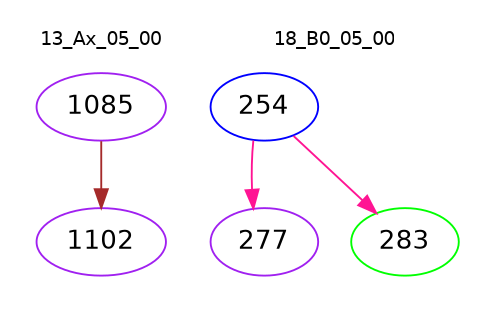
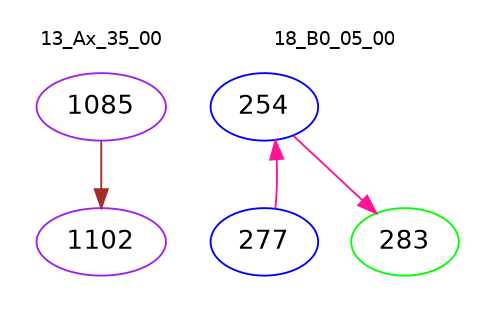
(101, 40) -> (101, 40)
(252, 165) -> (277, 184)
(264, 242) -> (264, 242)
